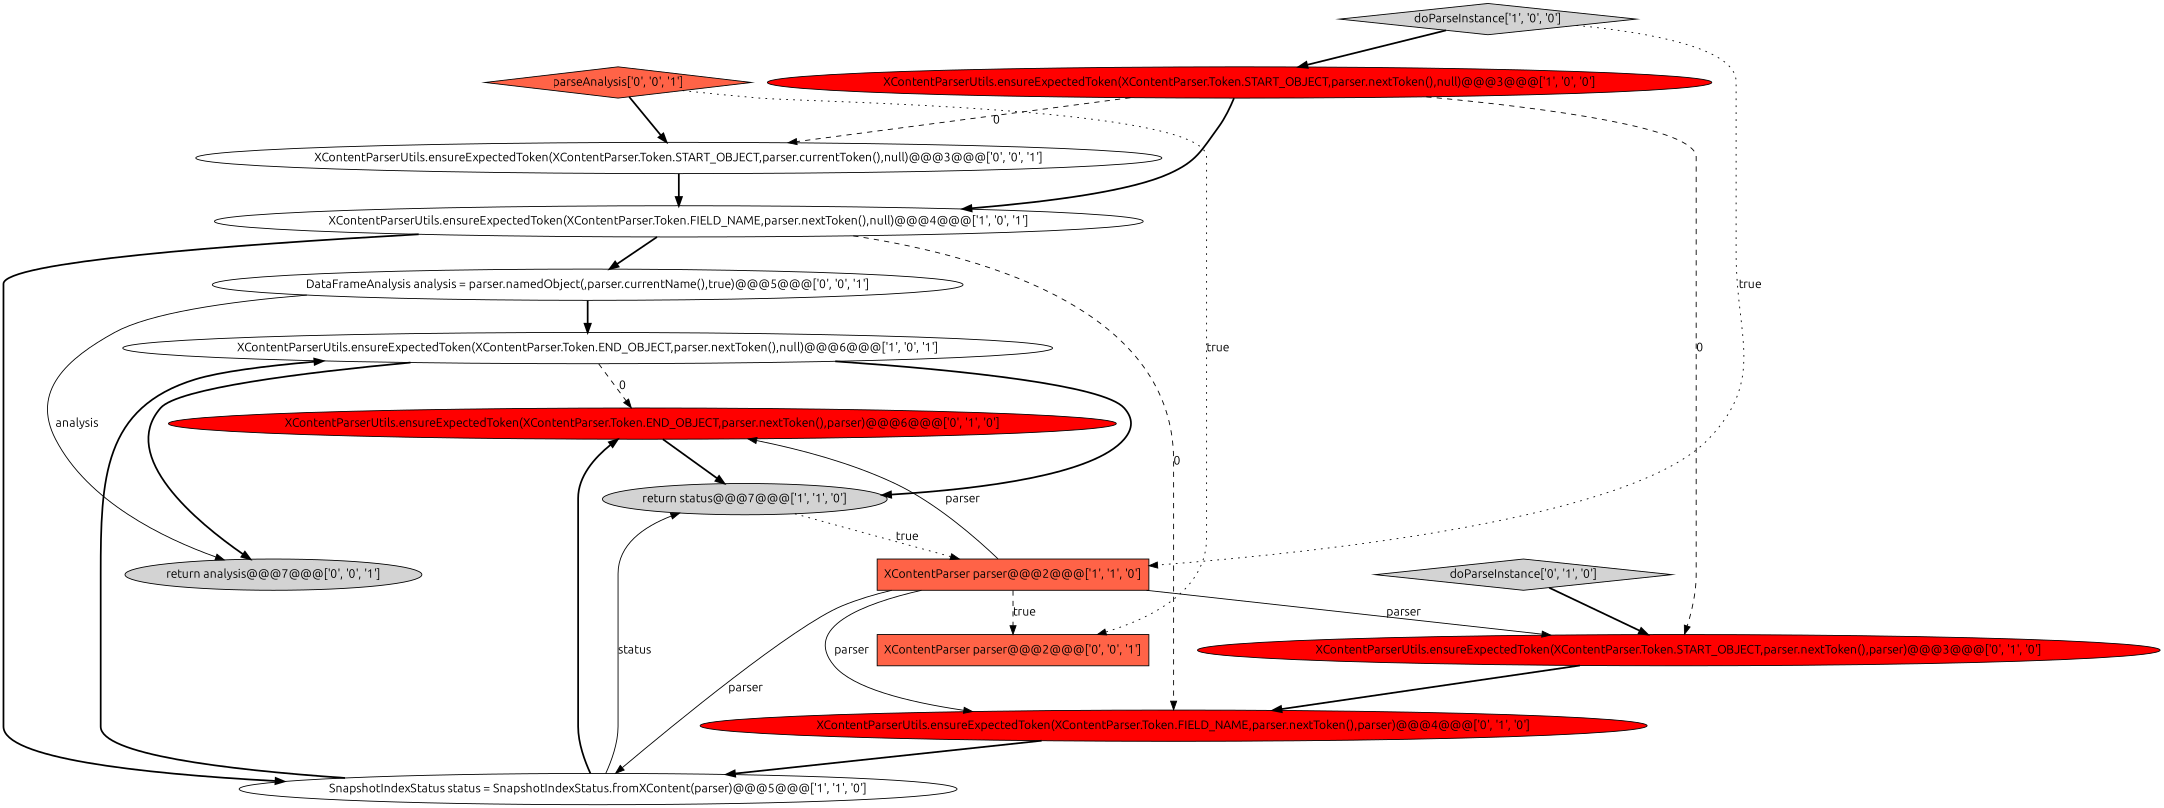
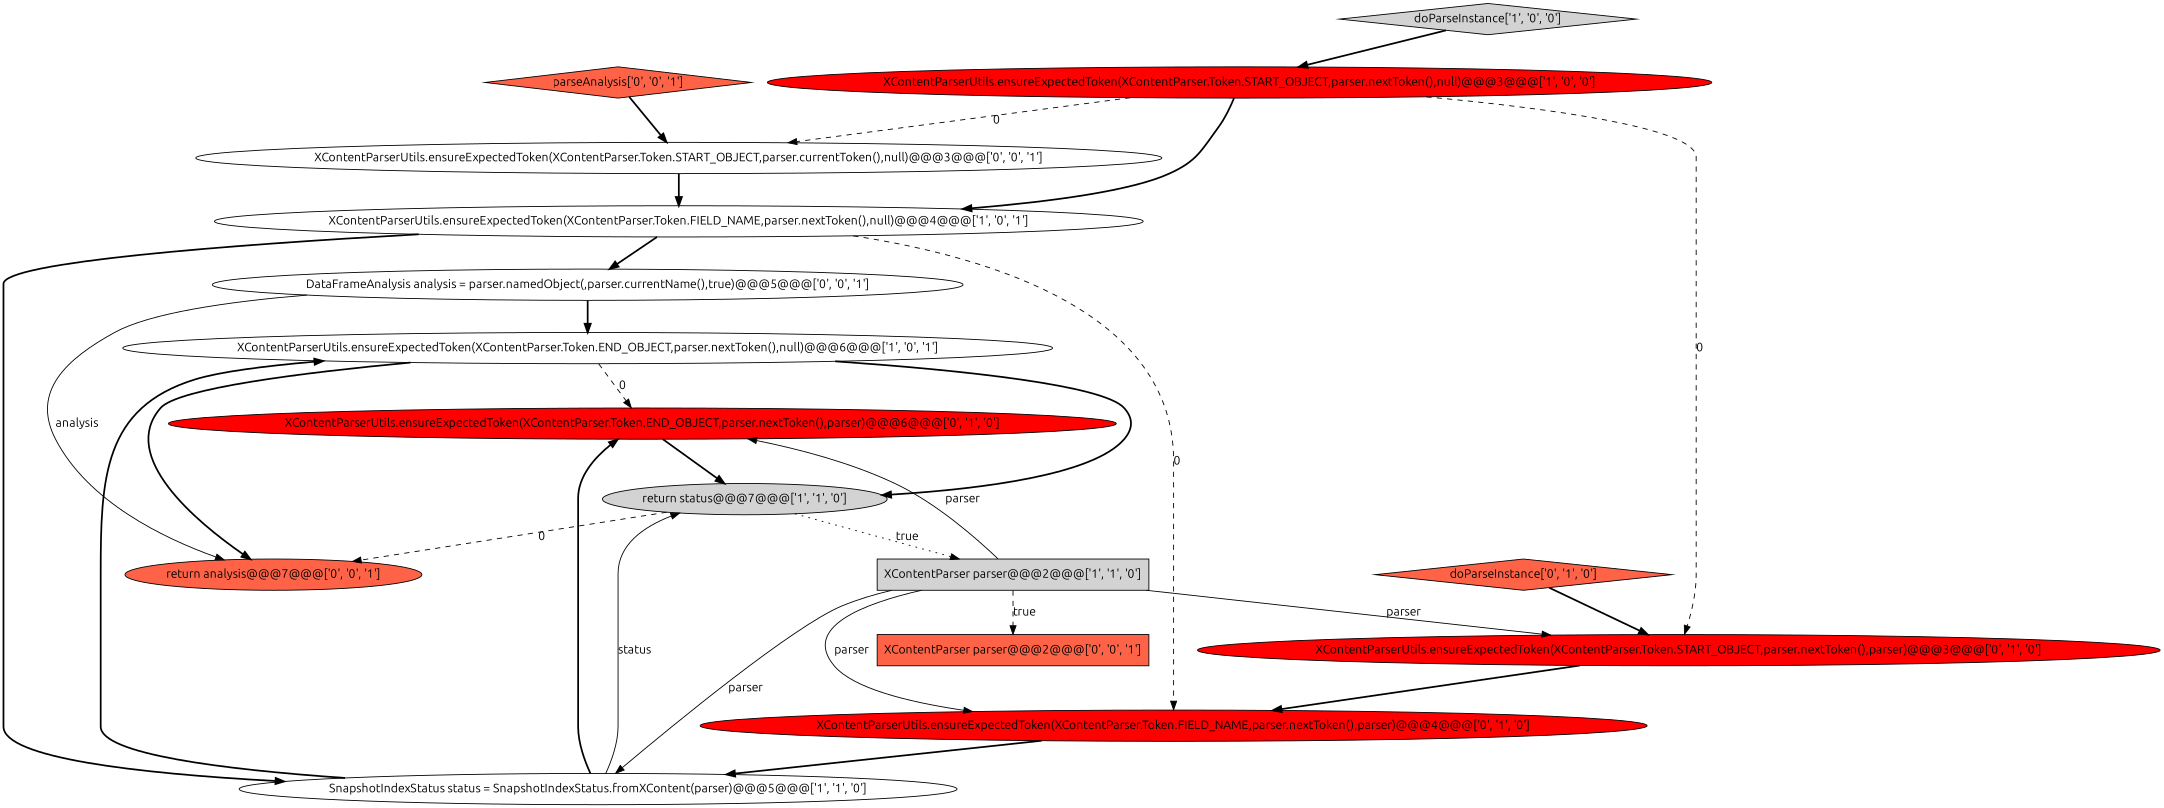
(1204, 155) -> none
(1718, 428) -> none
none -> (514, 536)
(273, 575) -> (273, 575)
(1013, 575) -> (1013, 575)
(1523, 575) -> (1523, 575)
